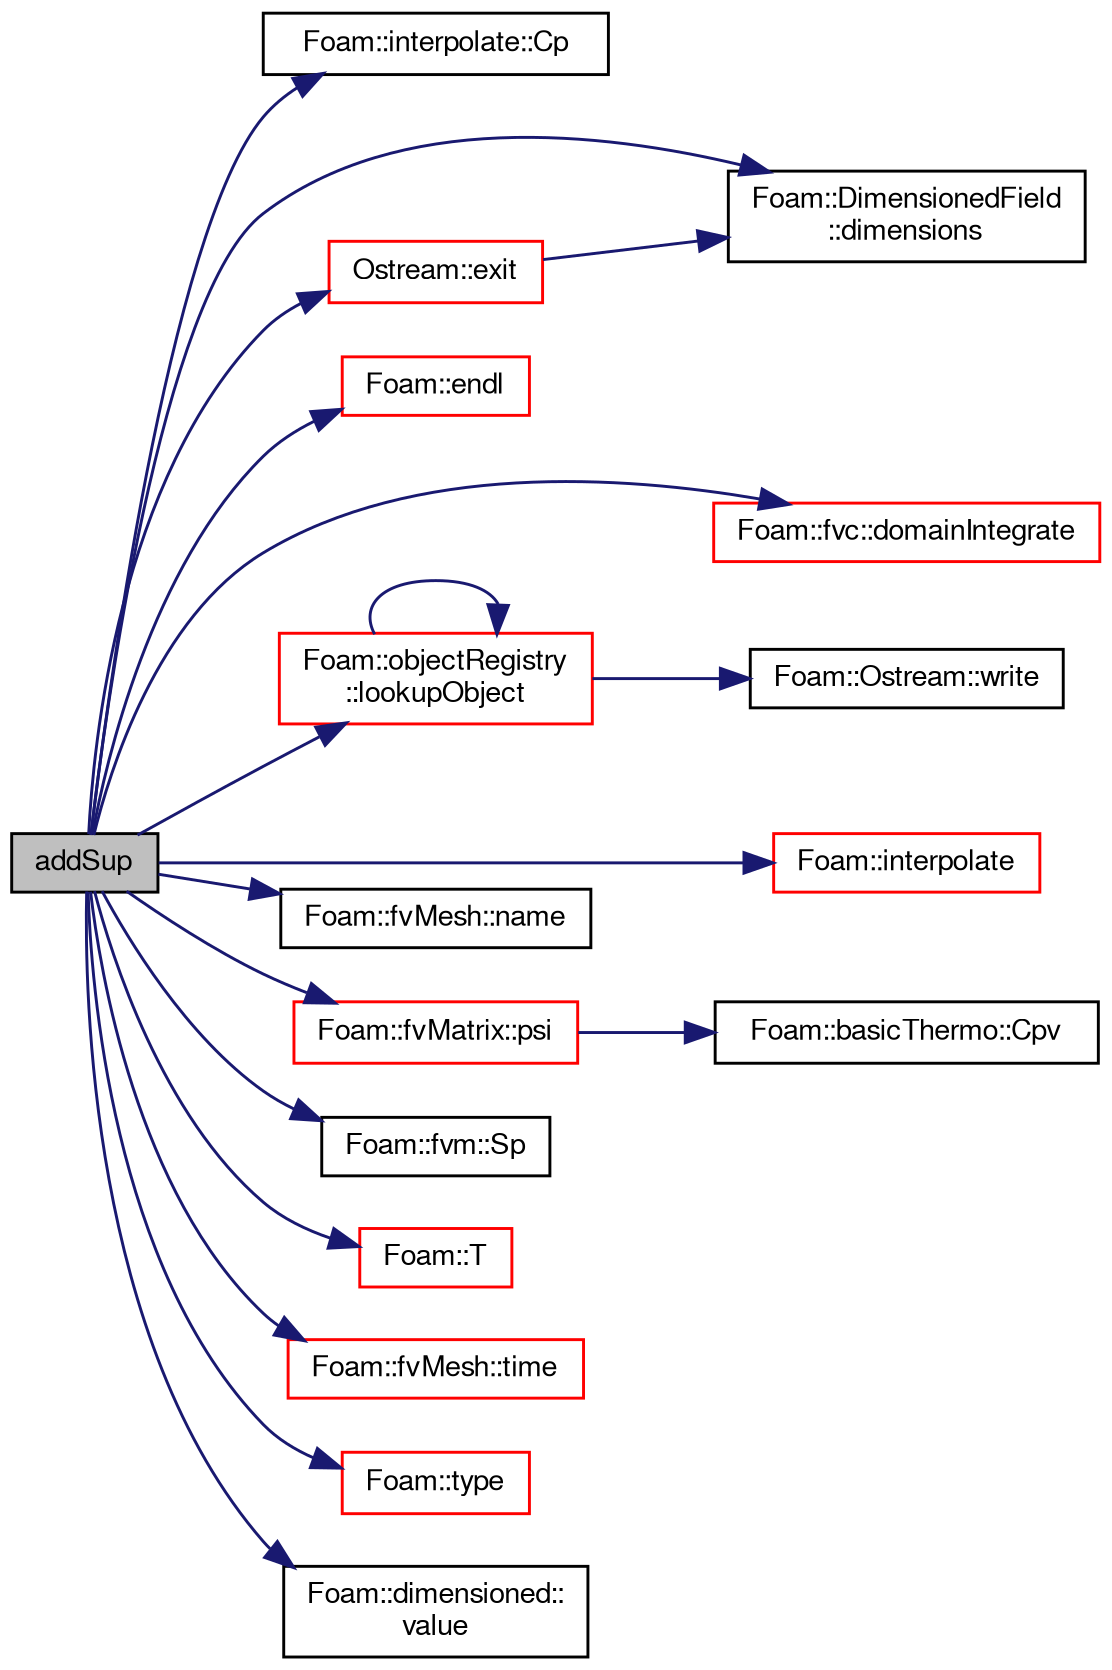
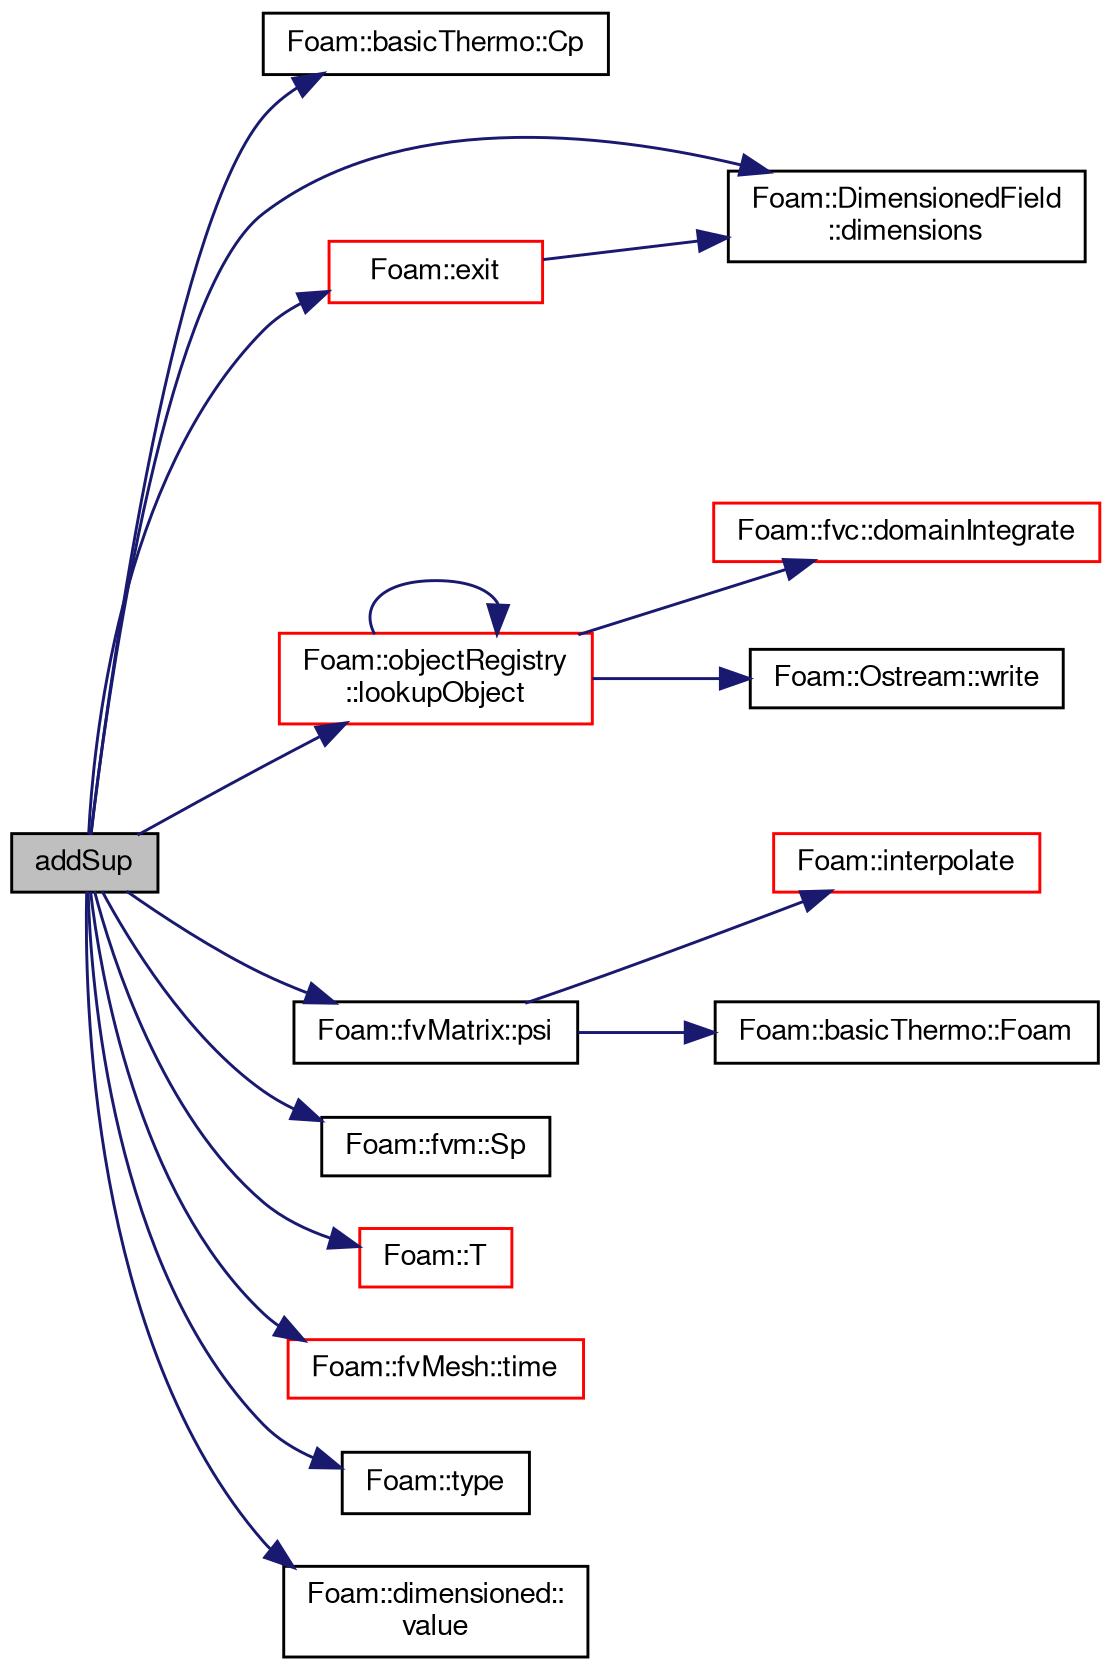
(436, 44) -> (436, 44)
(436, 272) -> (436, 272)
(436, 386) -> none
(342, 517) -> (682, 602)
(451, 863) -> (665, 953)
(436, 918) -> none
(436, 1033) -> (436, 1033)
(907, 1033) -> (907, 1033)
(436, 1483) -> (436, 1483)
